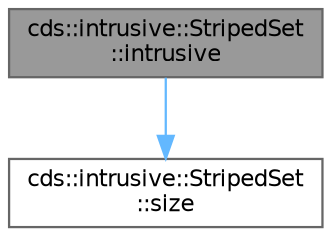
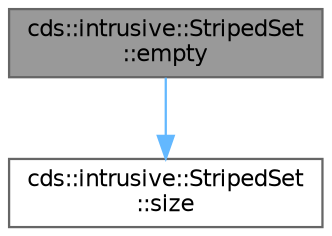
(166, 43) -> (166, 43)
